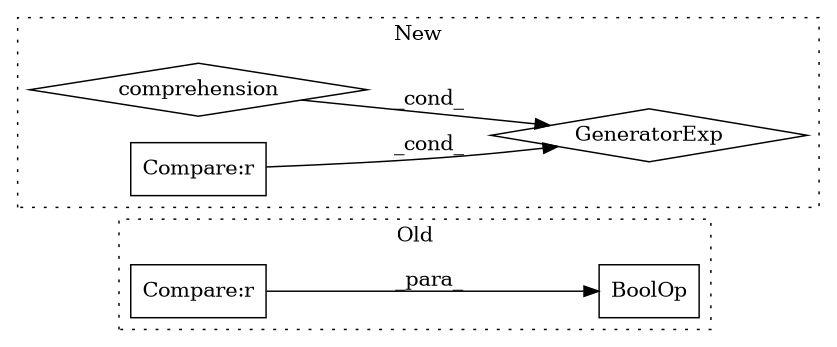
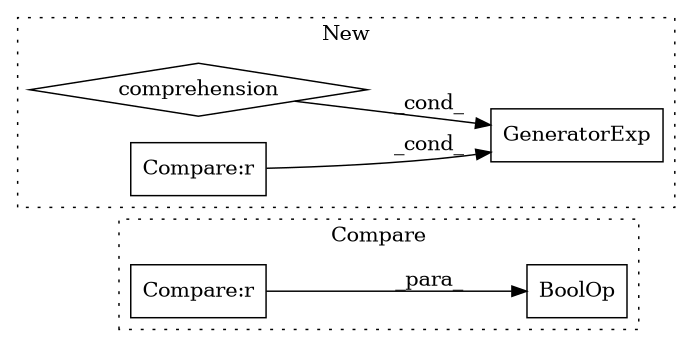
(649, 135) -> (577, 135)
(415, 236) -> (379, 236)
